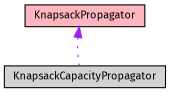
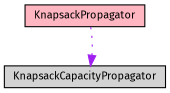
(78, 52) -> (92, 41)
